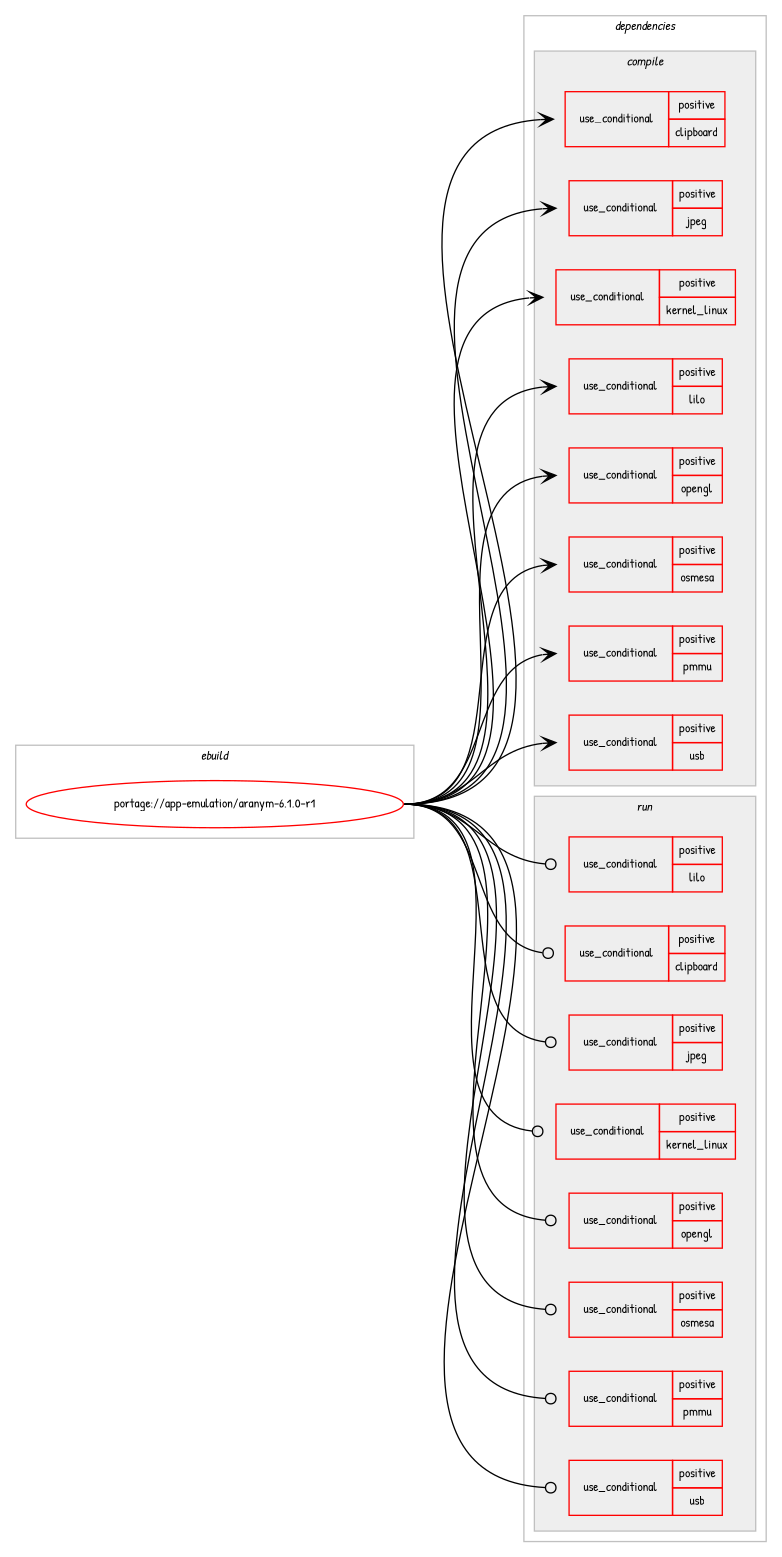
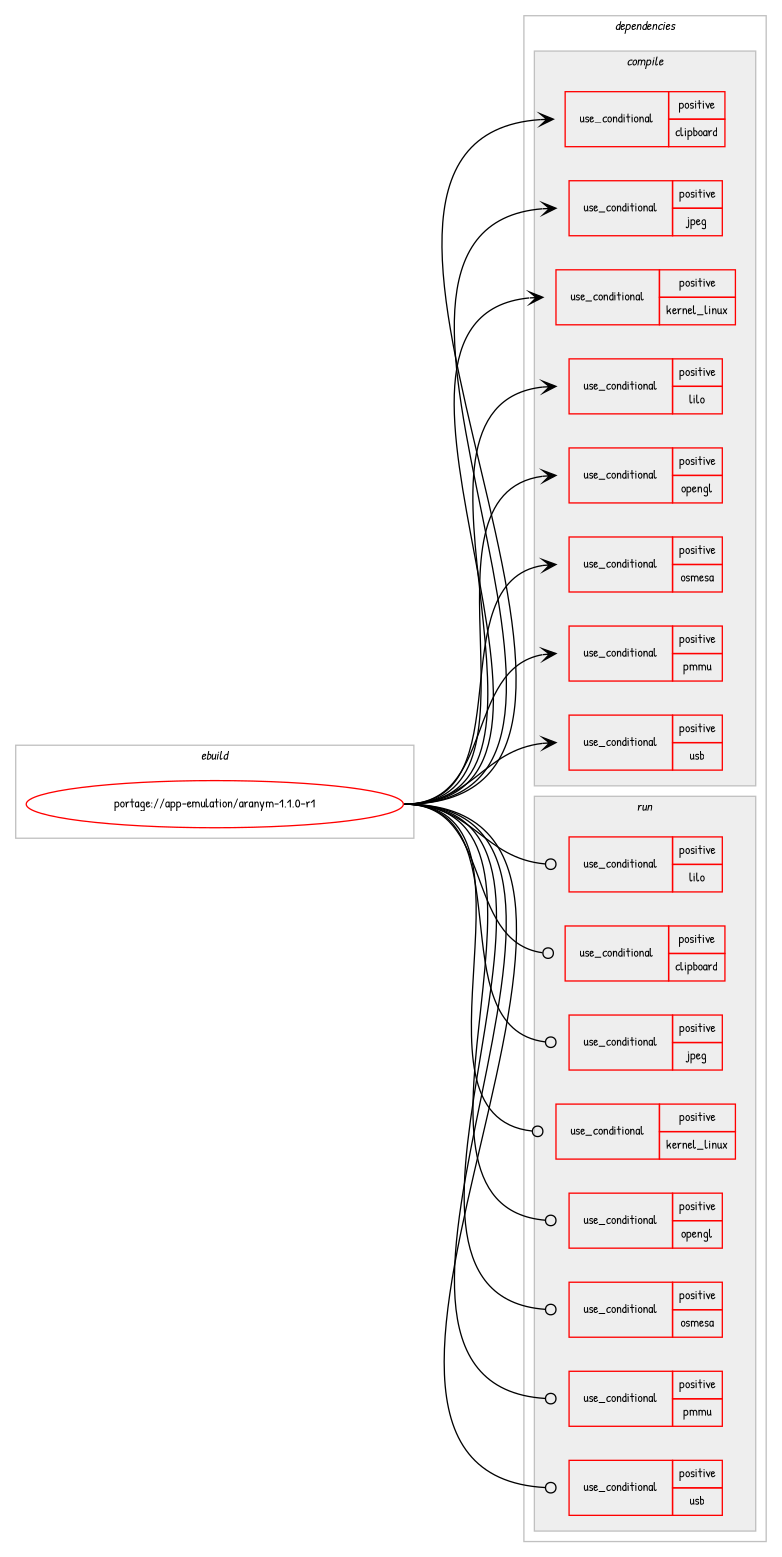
(215, 804) -> (215, 804)
